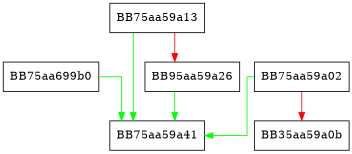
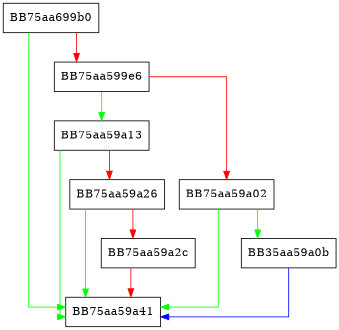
none -> (102, 77)
(192, 77) -> (117, 194)
(302, 102) -> (258, 220)
none -> (148, 253)
none -> (253, 317)
